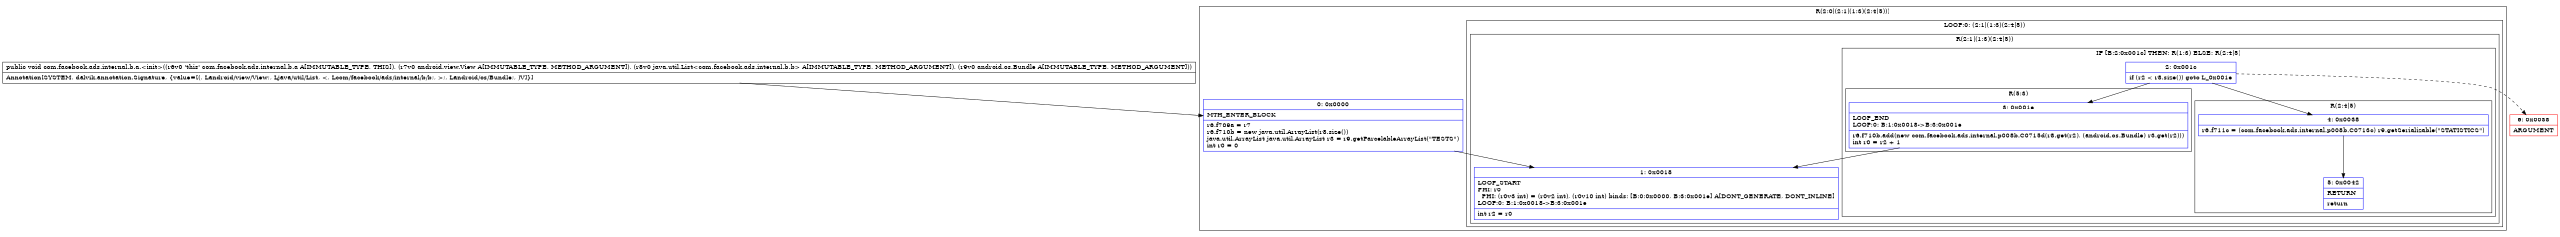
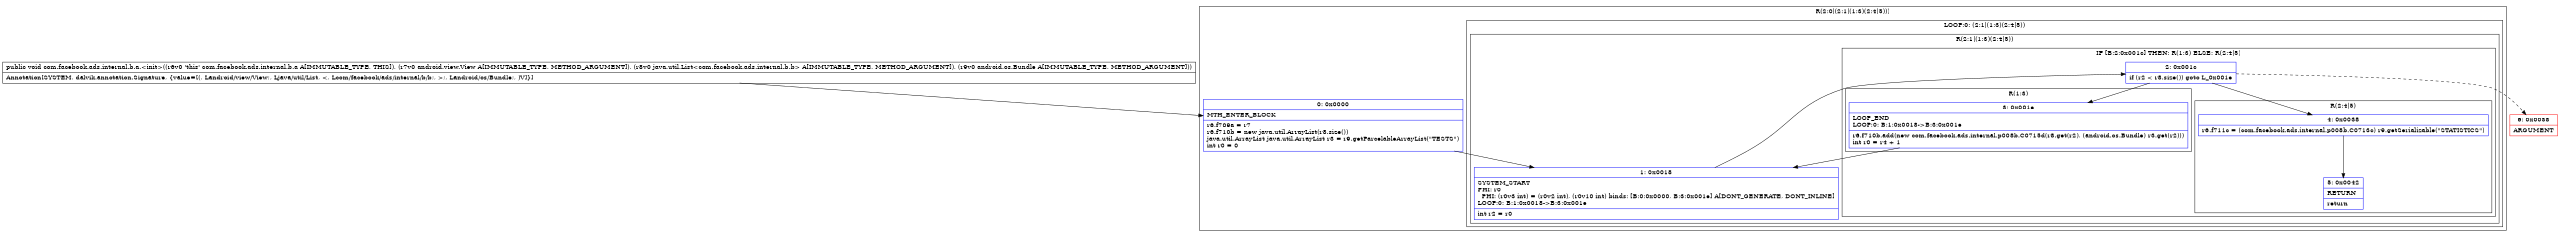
none -> (1906, 82)
(2018, 94) -> (2018, 94)
(1877, 142) -> (1877, 142)
(1499, 183) -> (1504, 183)
